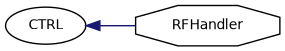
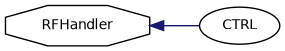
(118, 26) -> (181, 26)
